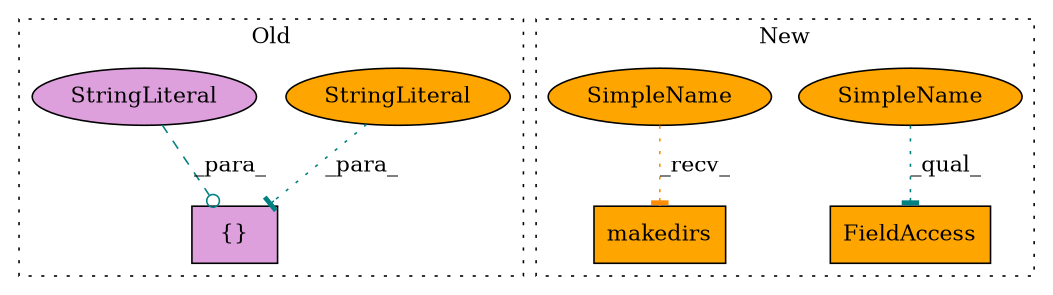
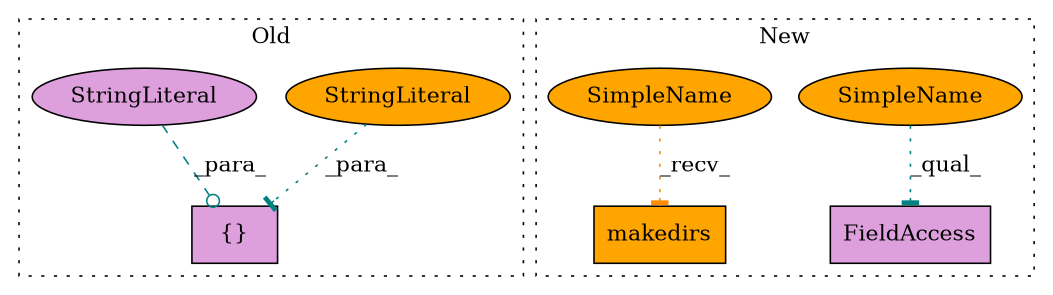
(910, 235) -> (910, 235)
